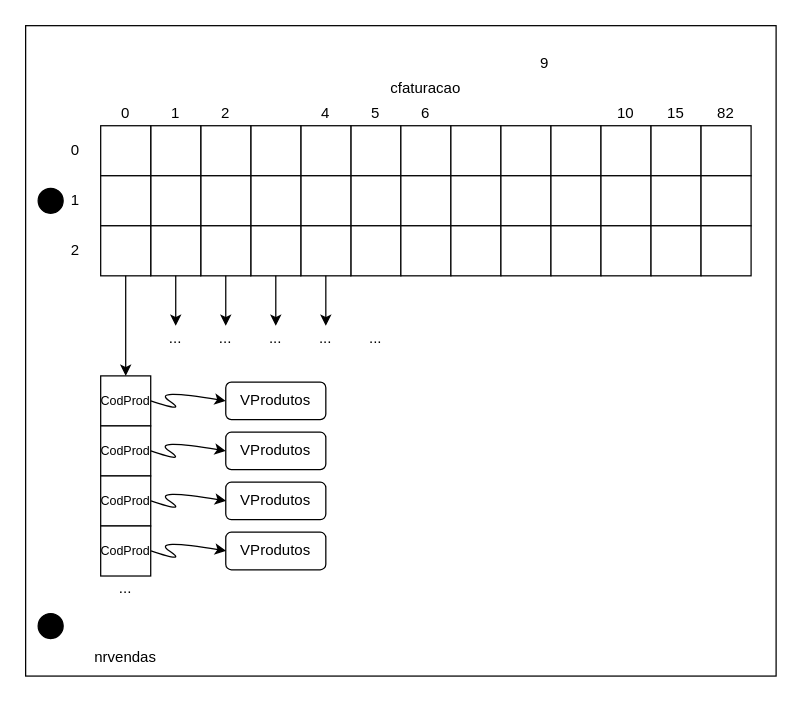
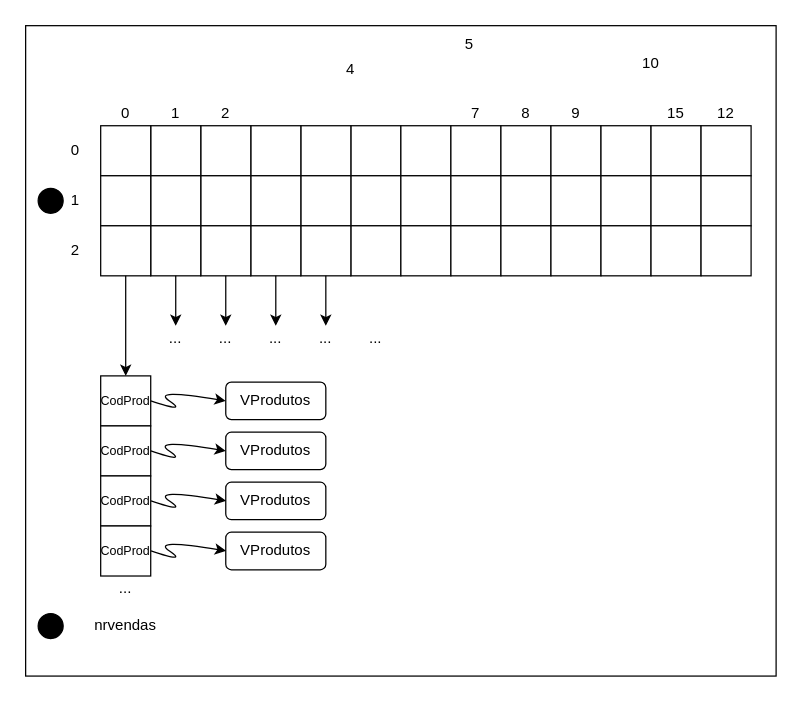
(544, 63) -> (576, 113)
(426, 88) -> none
(326, 113) -> (351, 69)
(376, 113) -> (469, 44)
(426, 113) -> none
none -> (476, 113)
none -> (526, 113)
(626, 113) -> (651, 63)
(726, 113) -> (726, 113)
(126, 657) -> (126, 626)
